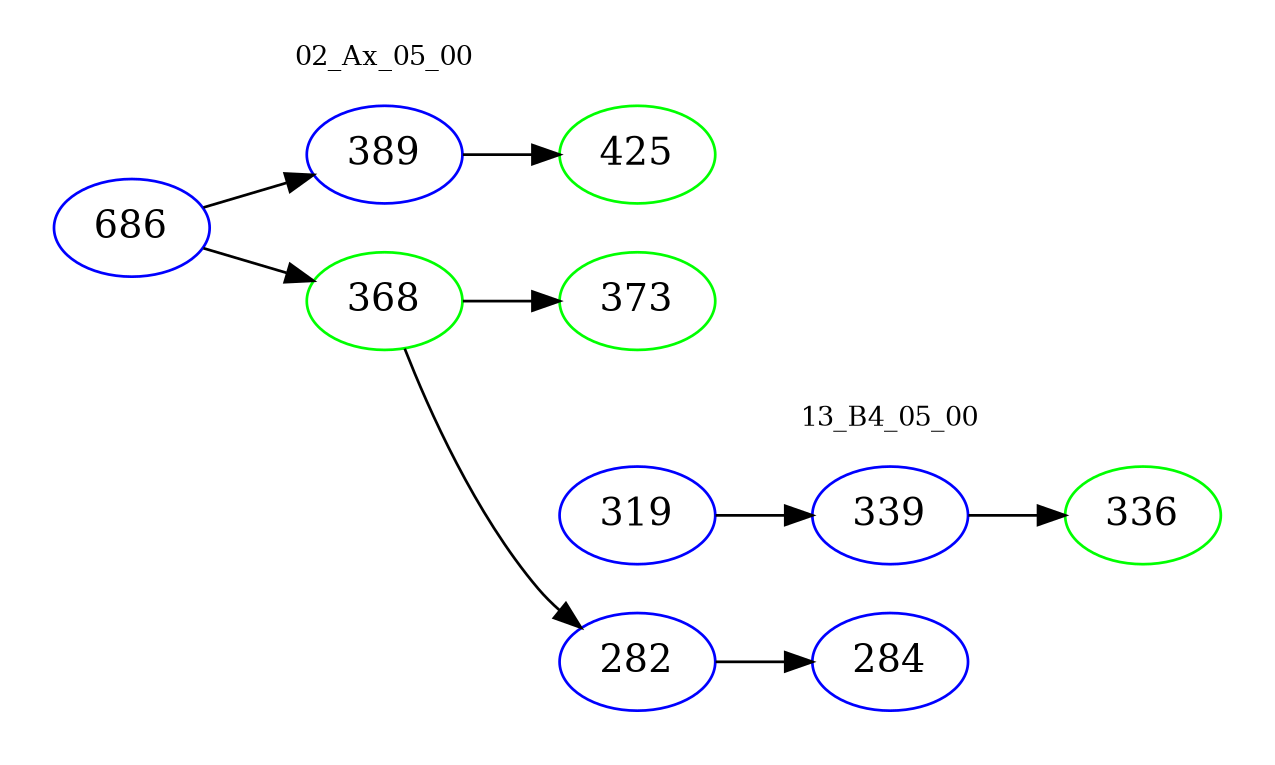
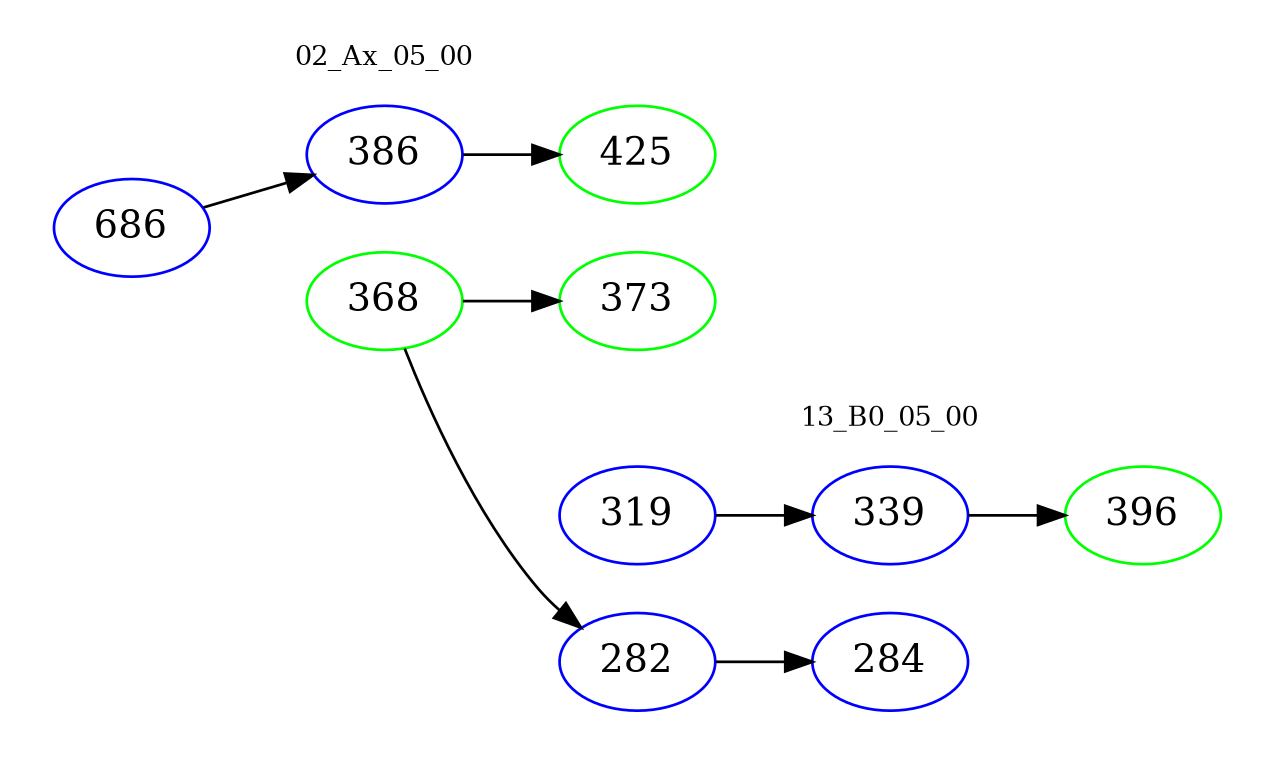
(385, 155) -> (385, 155)
(245, 261) -> none
(890, 419) -> (890, 419)
(1143, 515) -> (1143, 515)
